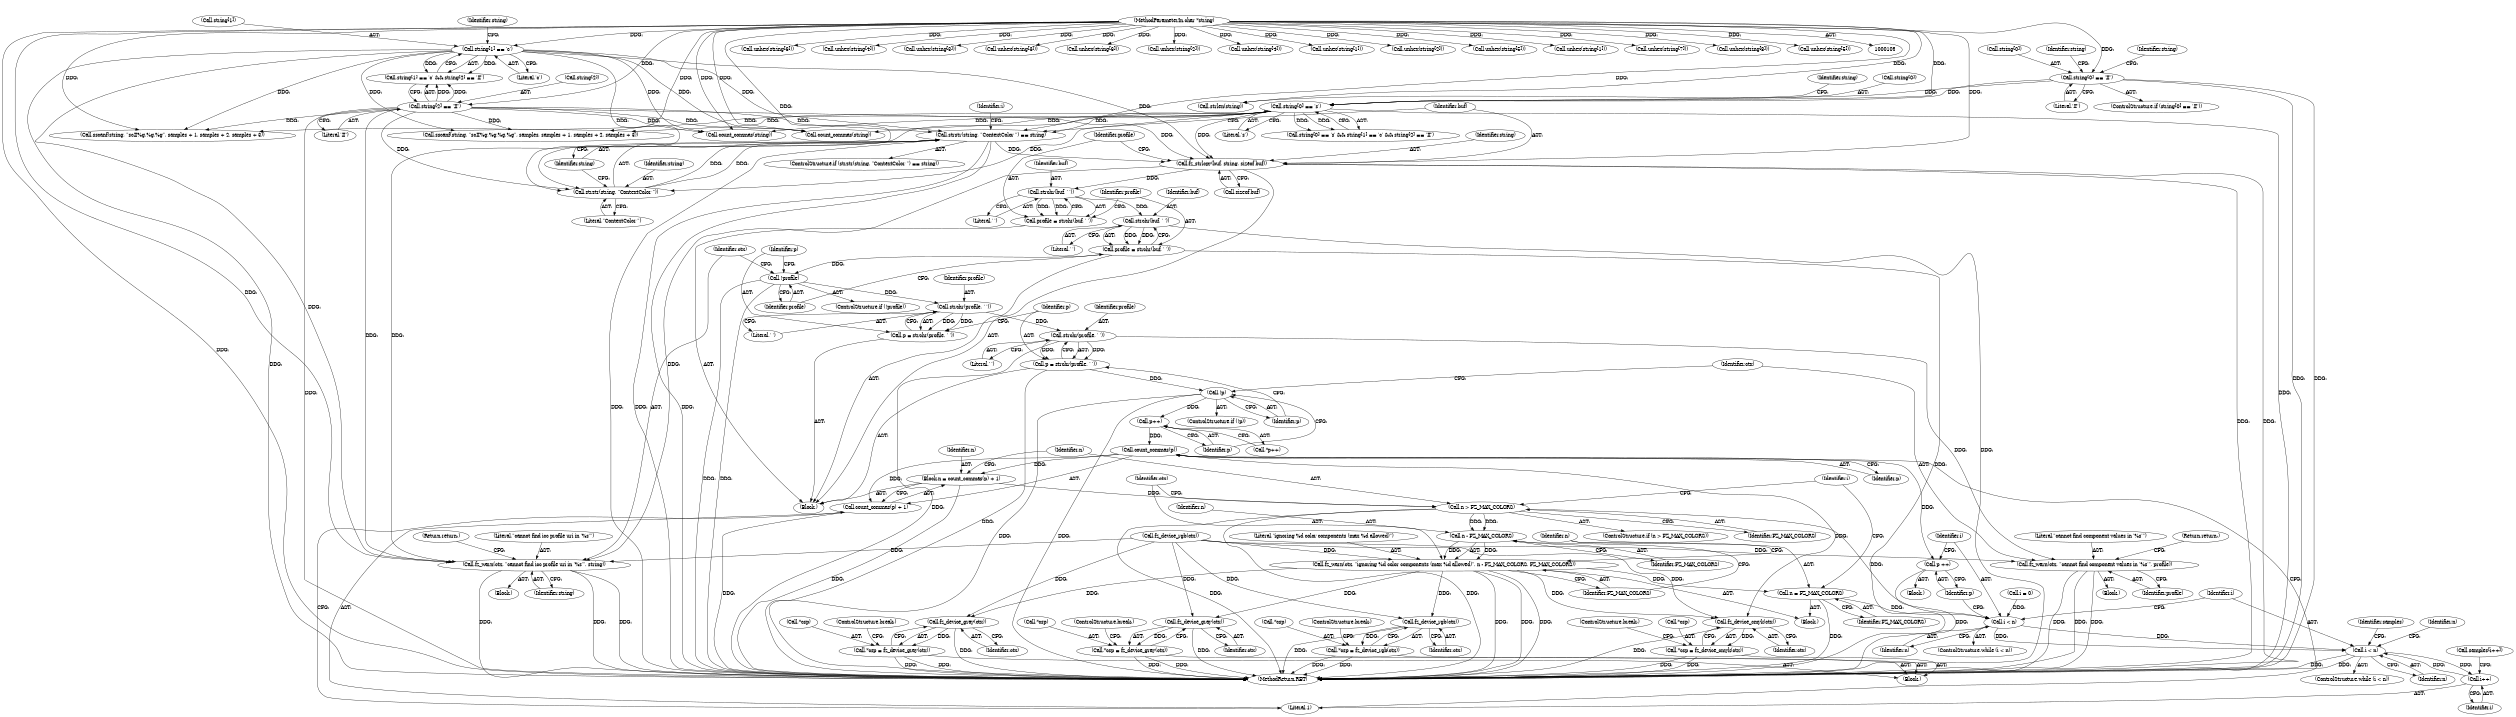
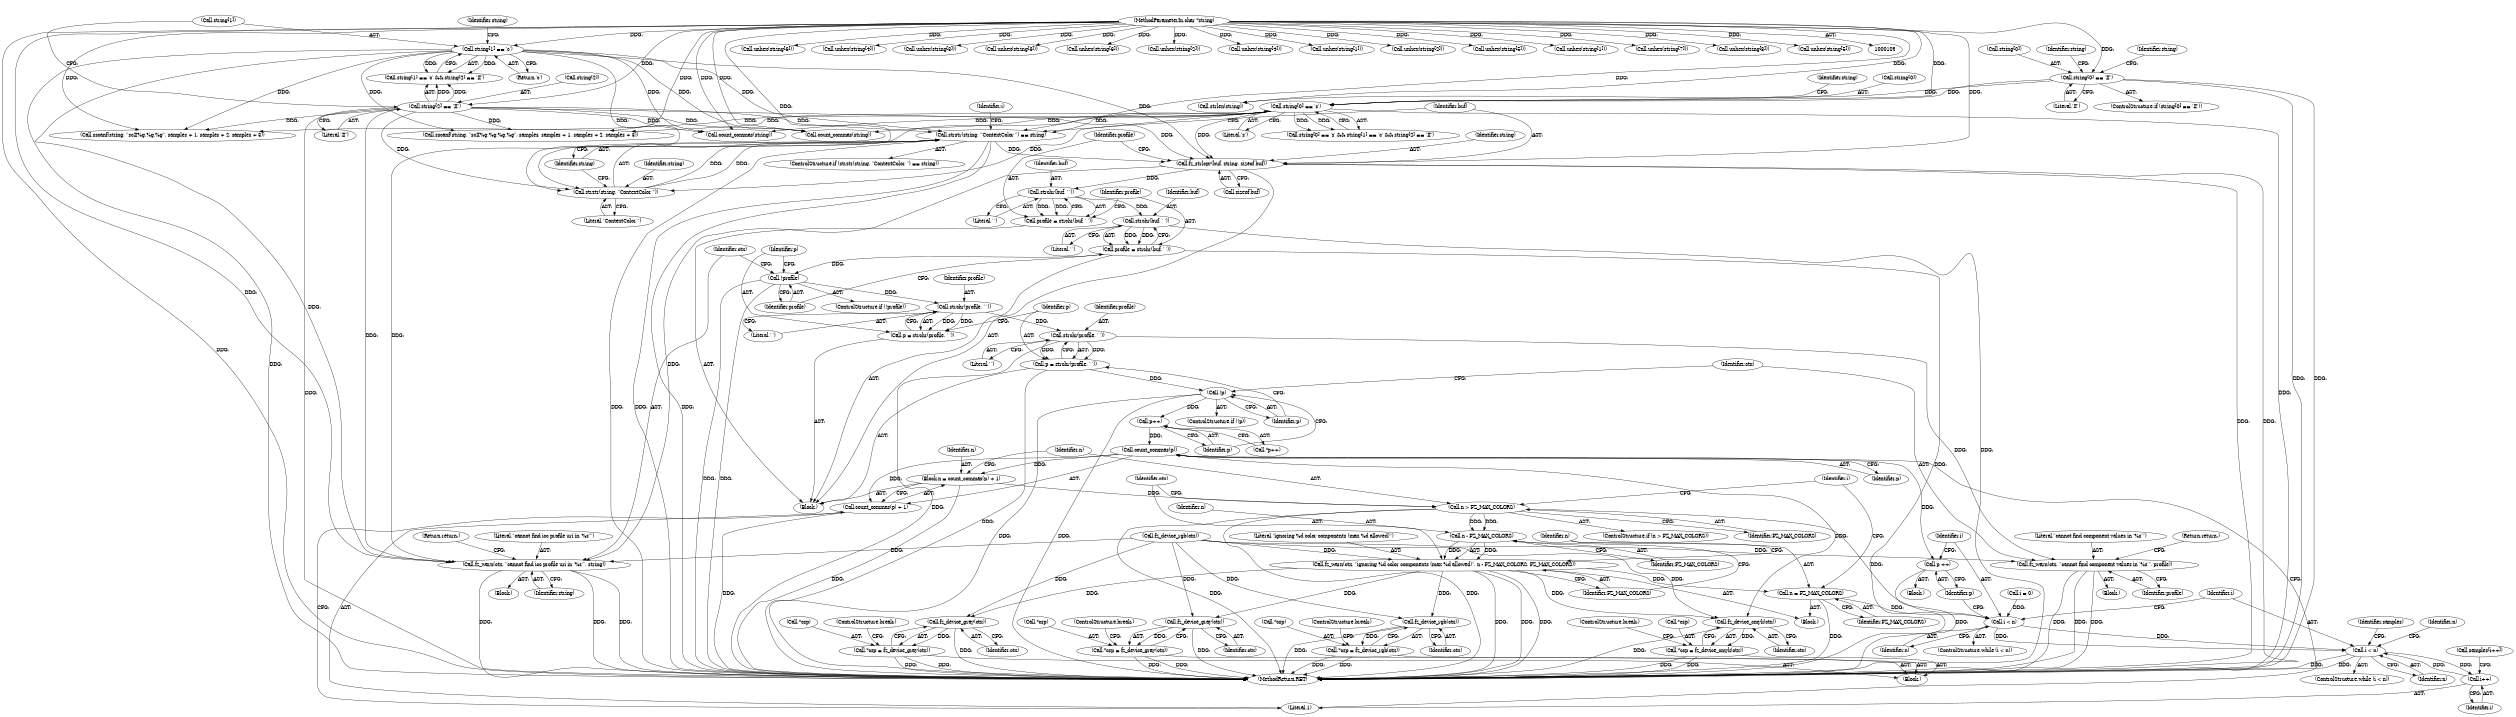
(529, 78) -> (529, 78)
(409, 91) -> (135, 91)
